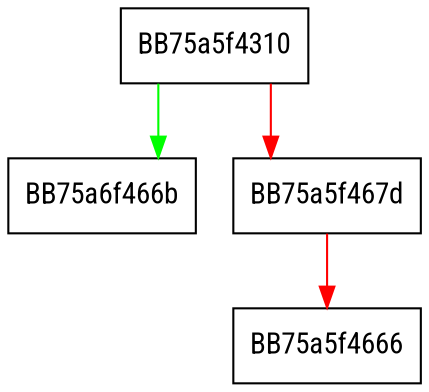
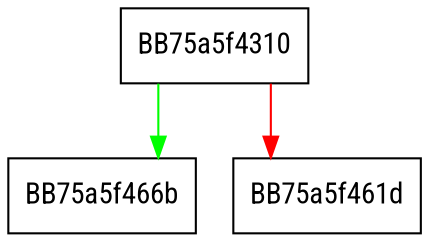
(102, 196) -> (102, 196)
(327, 196) -> (327, 196)
(327, 346) -> none
